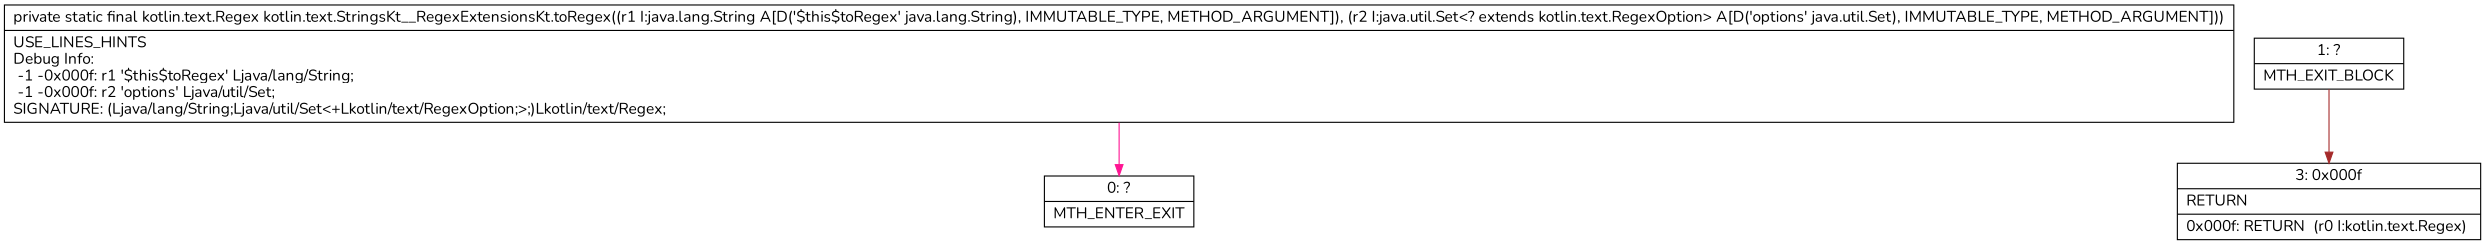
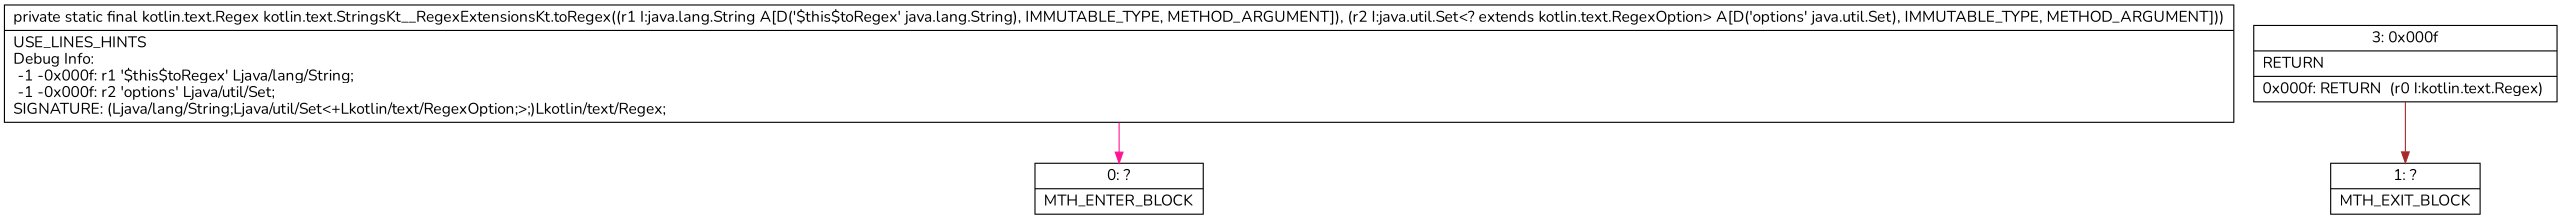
(2329, 121) -> (2405, 127)
(1119, 214) -> (1119, 201)
